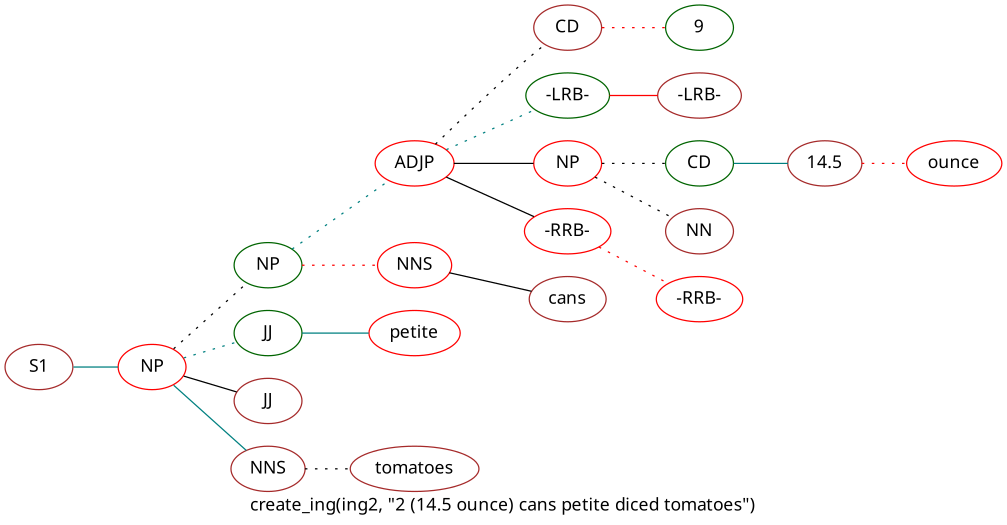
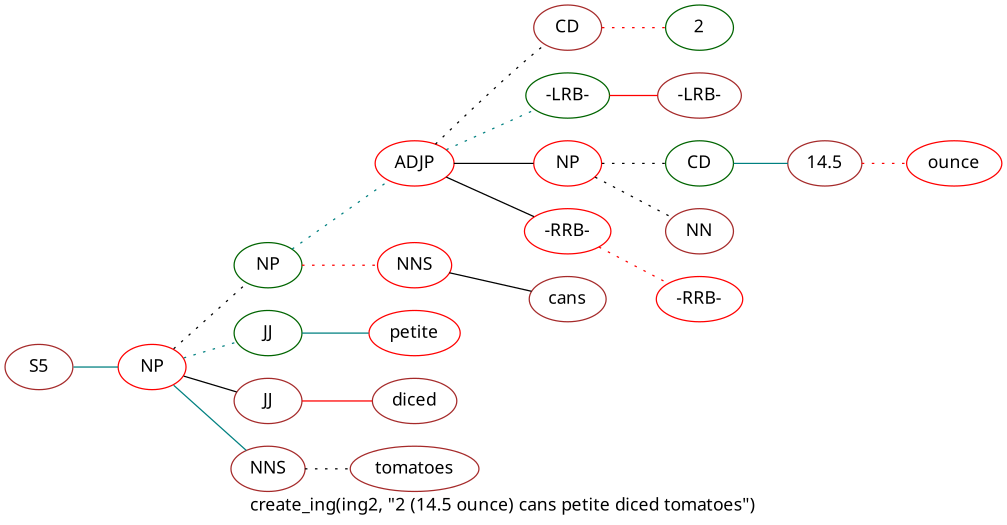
(700, 28) -> (700, 28)
(39, 367) -> (39, 367)
none -> (415, 401)
